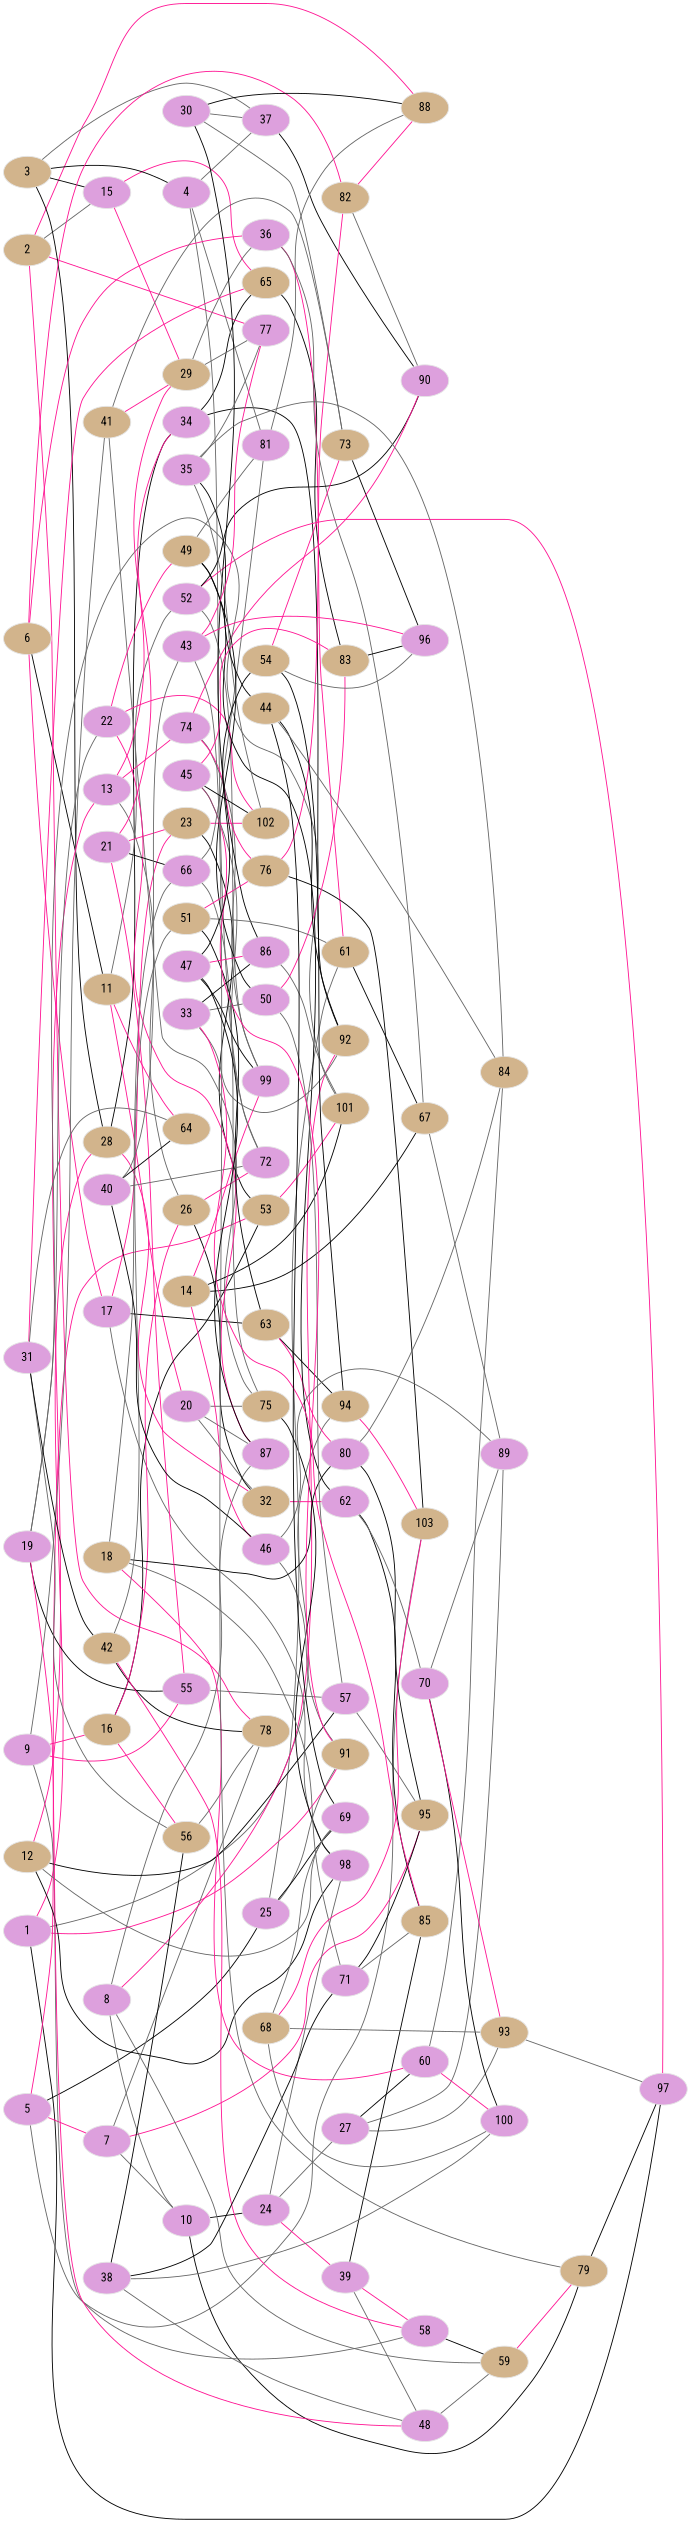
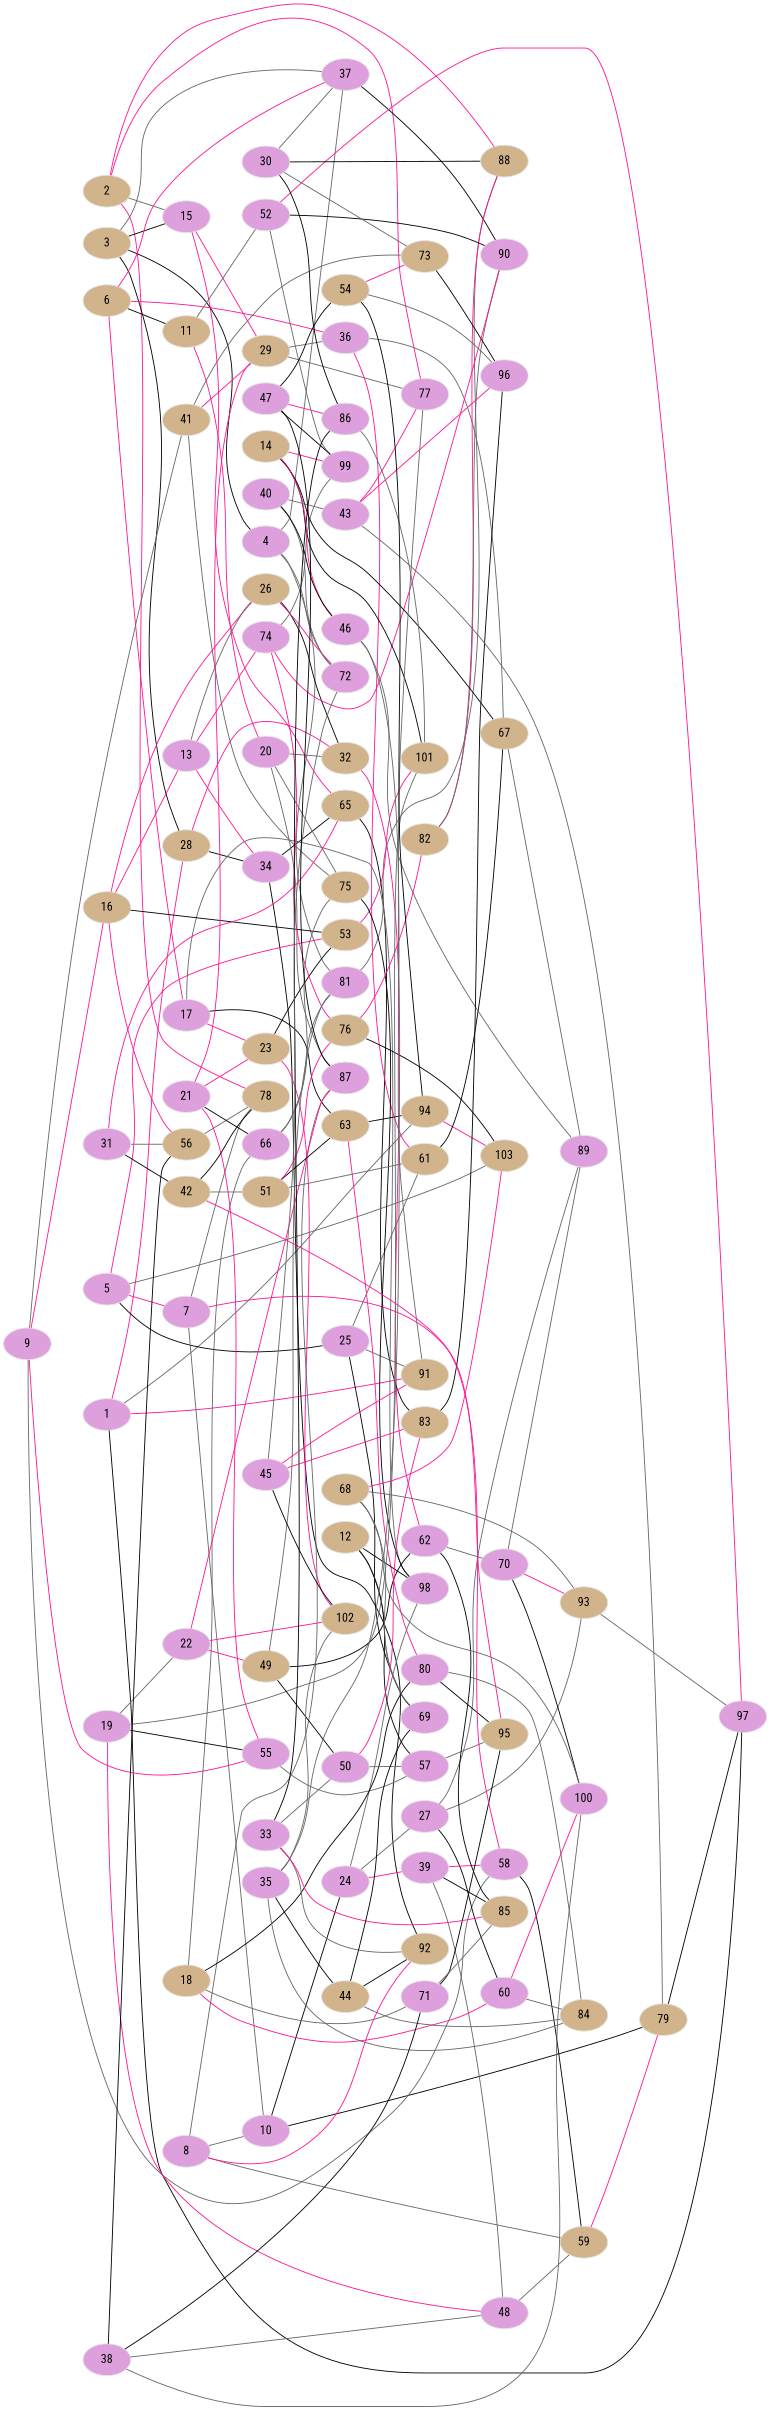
(63, 238) -> (195, 160)
(186, 1129) -> none
(55, 1321) -> (147, 832)
